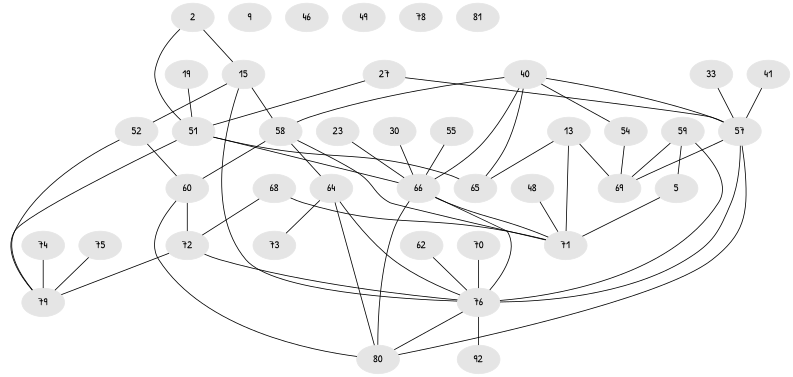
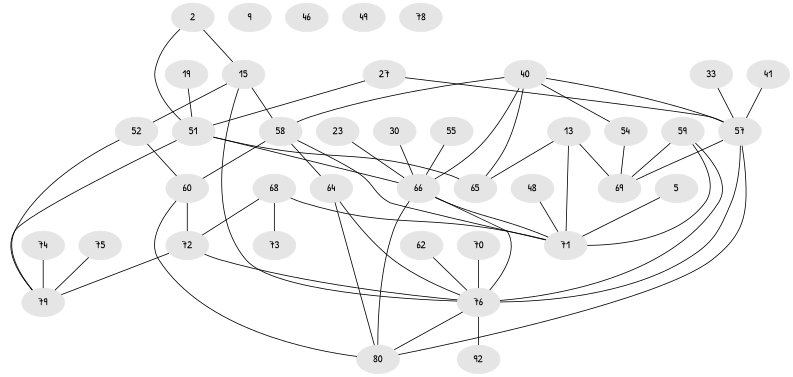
(478, 17) -> none
(680, 154) -> (680, 224)
(303, 217) -> (274, 217)
